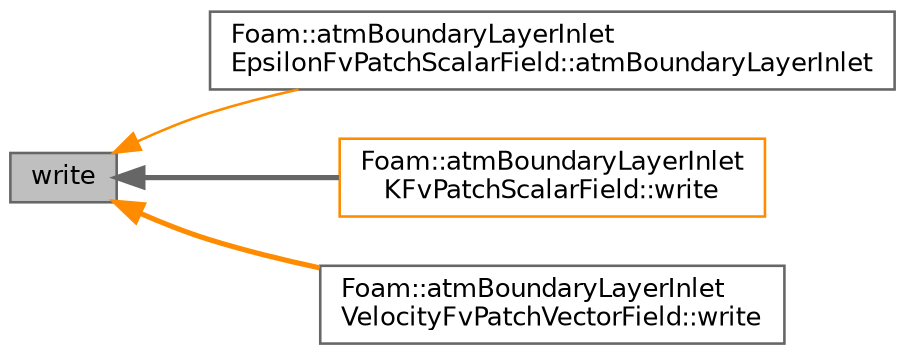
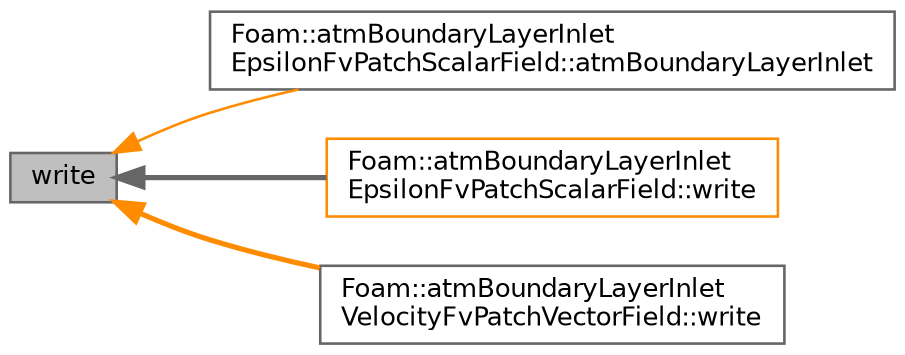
(552, 178) -> (552, 178)
